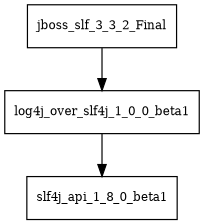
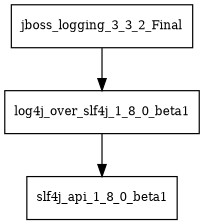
(102, 26) -> (102, 26)
(102, 112) -> (102, 112)
